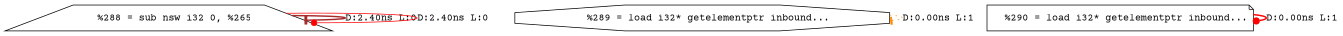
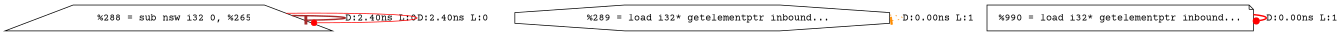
(1120, 18) -> (1120, 18)
